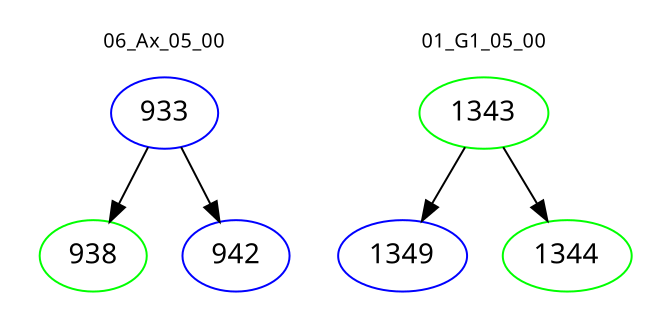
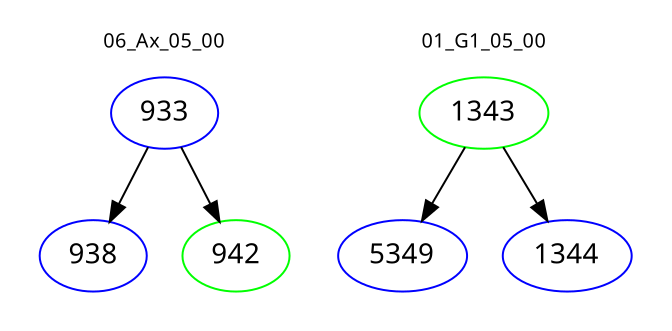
(93, 256) -> (93, 256)
(236, 256) -> (236, 256)
(403, 256) -> (403, 256)
(567, 256) -> (567, 256)
